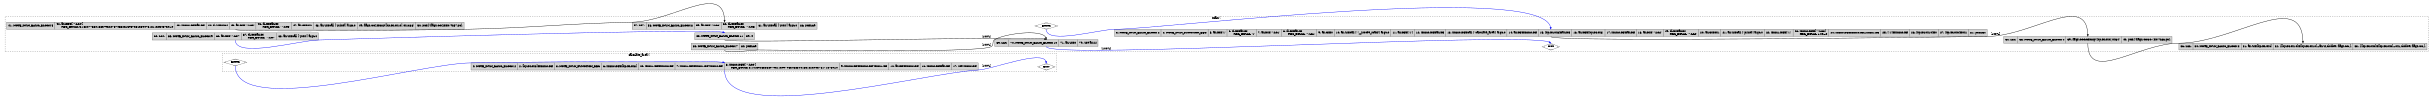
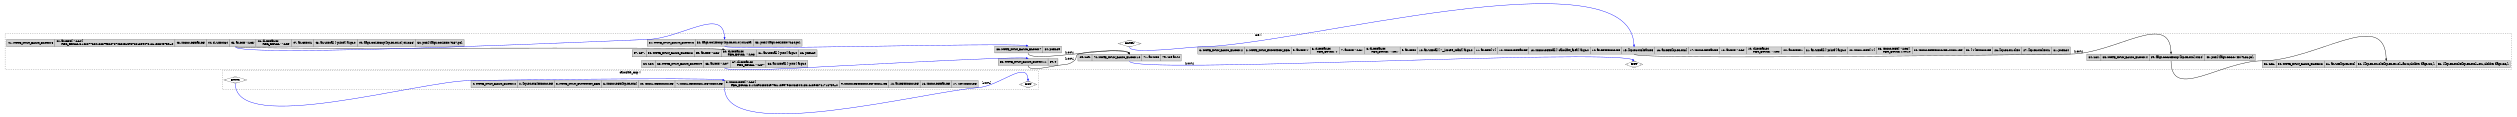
(1217, 18) -> (1258, 36)
none -> (725, 43)
(639, 55) -> (630, 73)
